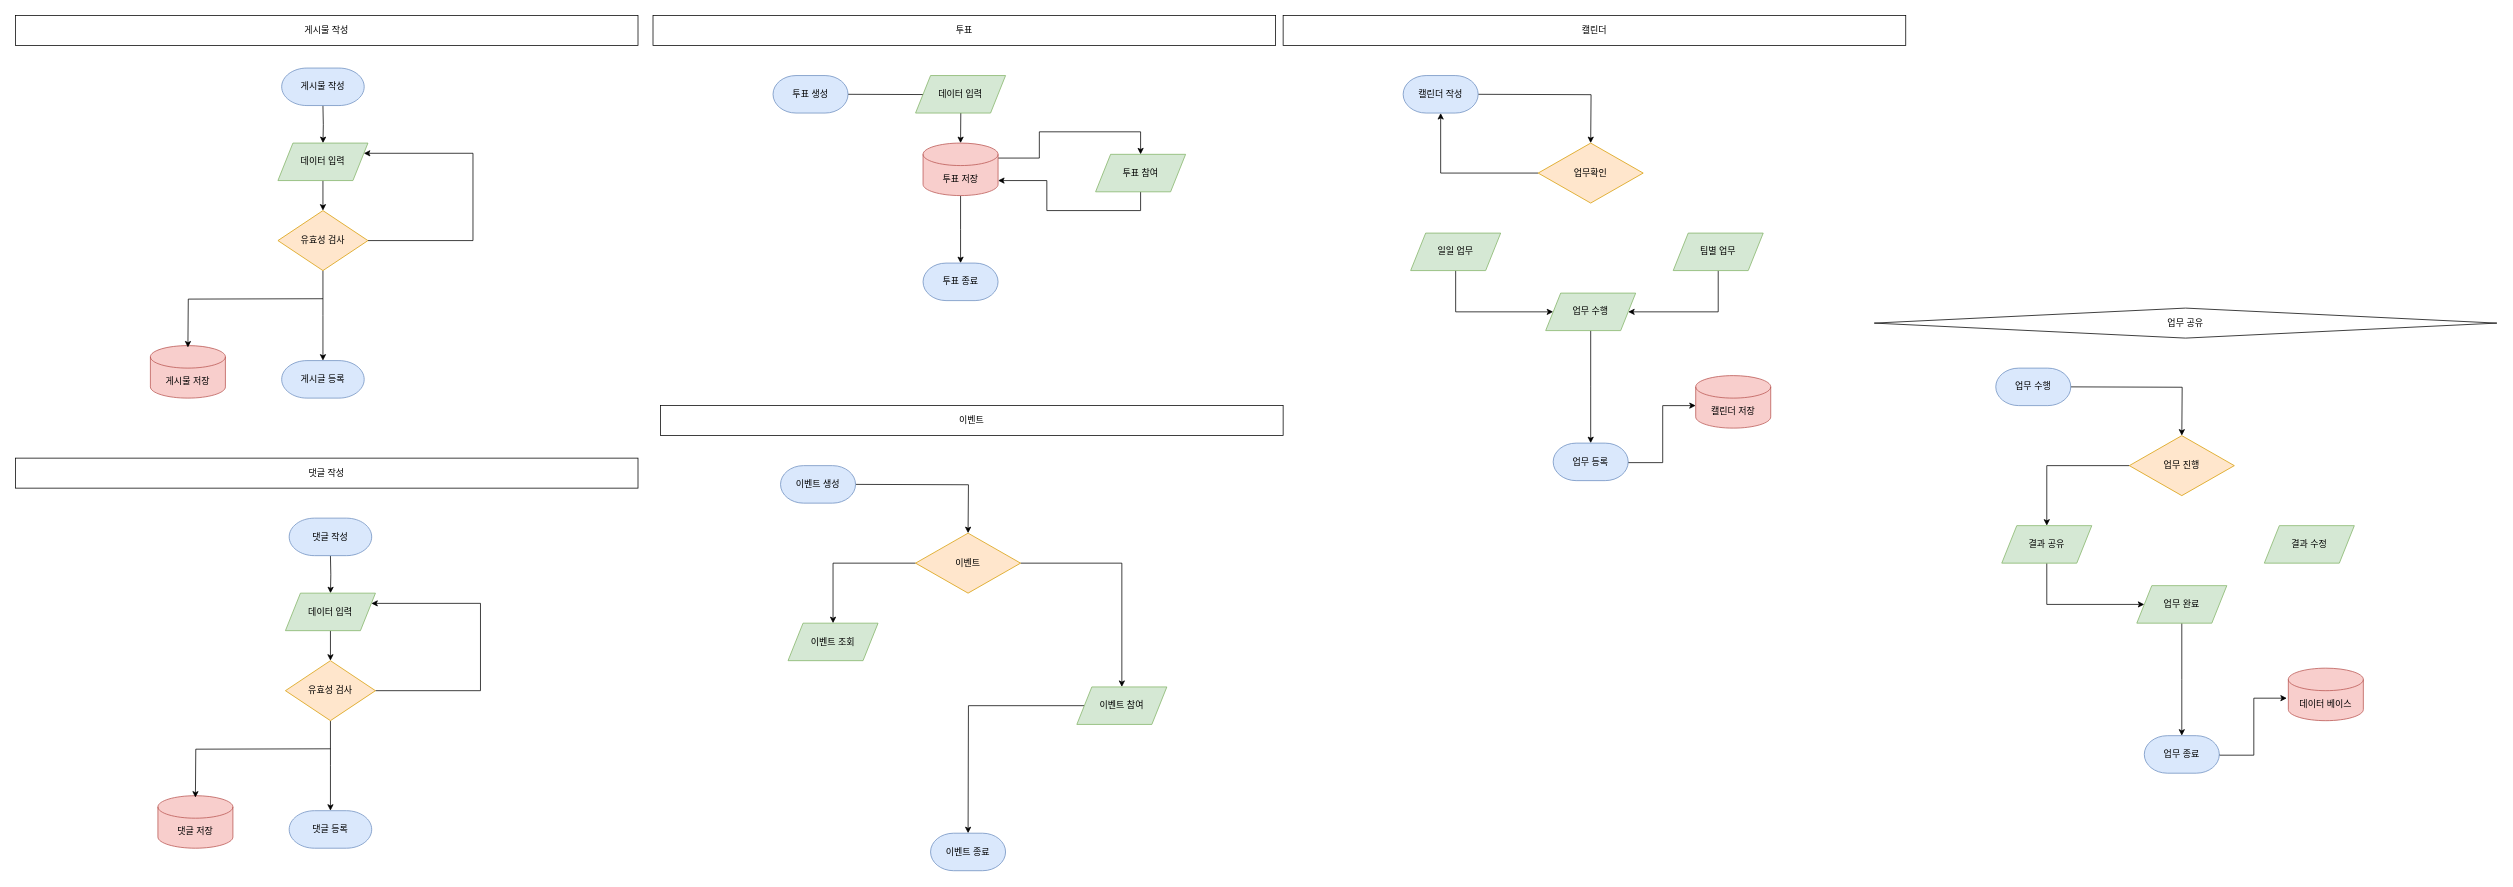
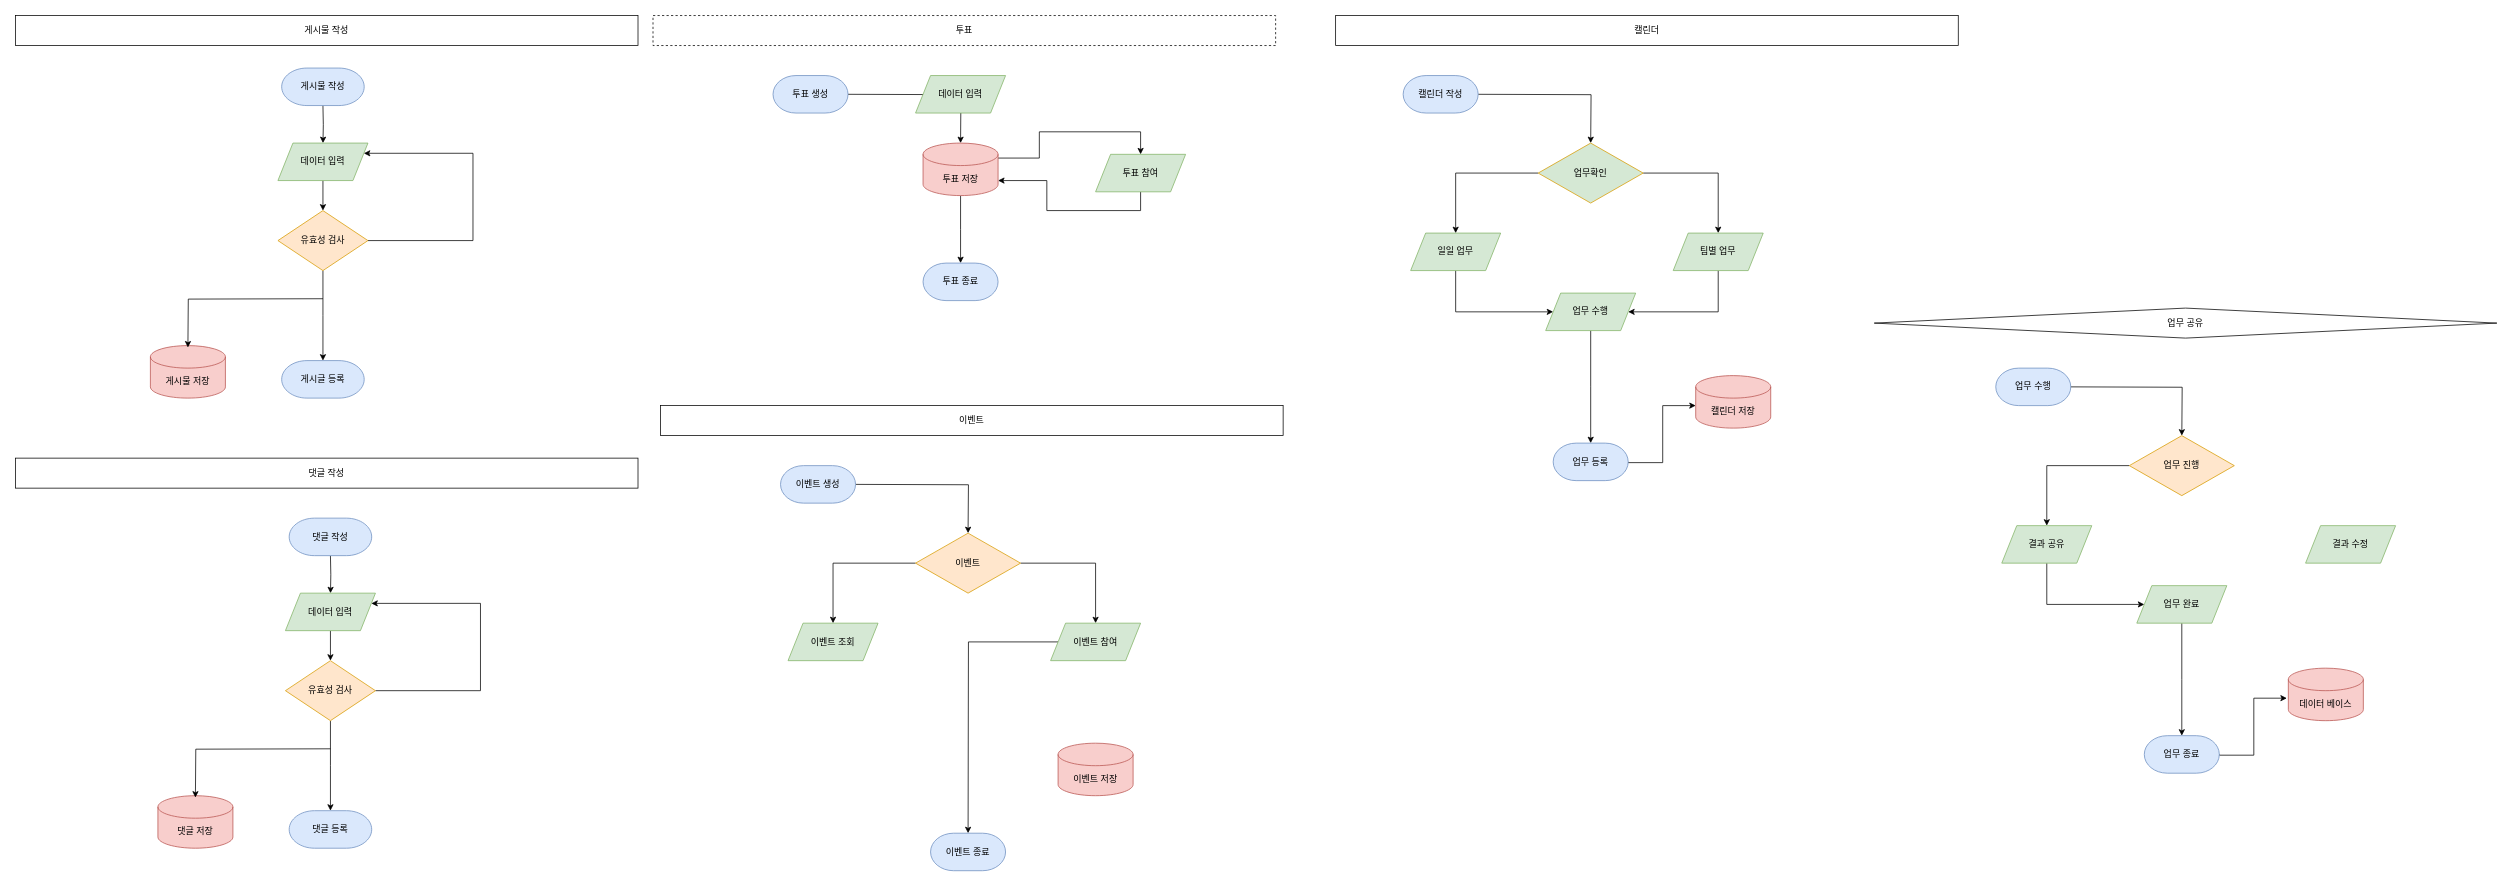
(964, 30) -> (964, 30)
(1594, 30) -> (1647, 30)
(1440, 147) -> (1455, 199)
(1590, 173) -> (1590, 173)
none -> (1718, 199)
(2309, 544) -> (2350, 544)
(1122, 705) -> (1095, 642)
none -> (1095, 769)
